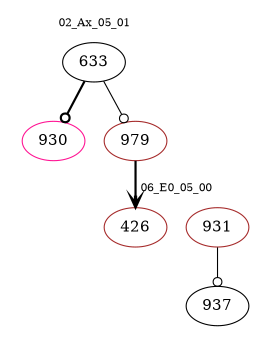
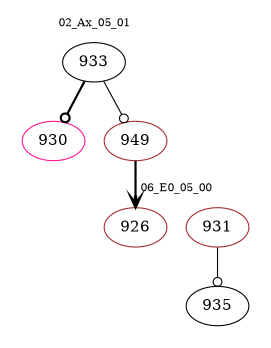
(94, 62) -> (94, 62)
(136, 141) -> (136, 141)
(136, 227) -> (136, 227)
(218, 306) -> (218, 306)
